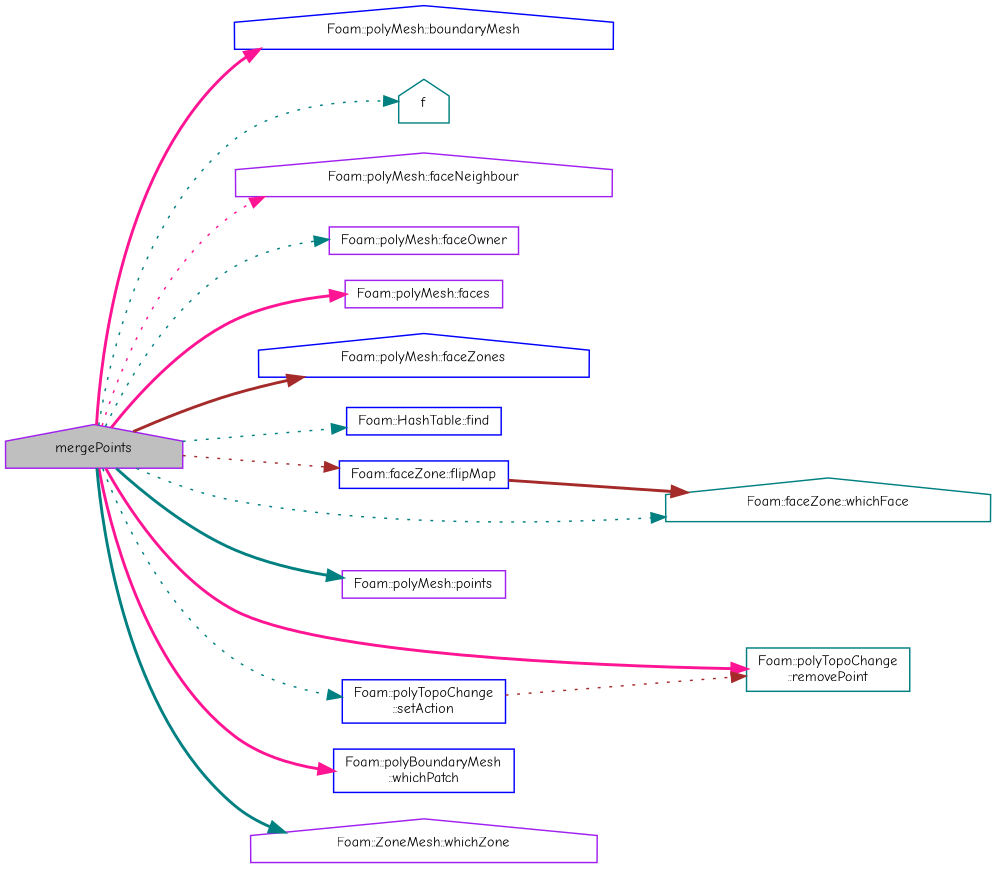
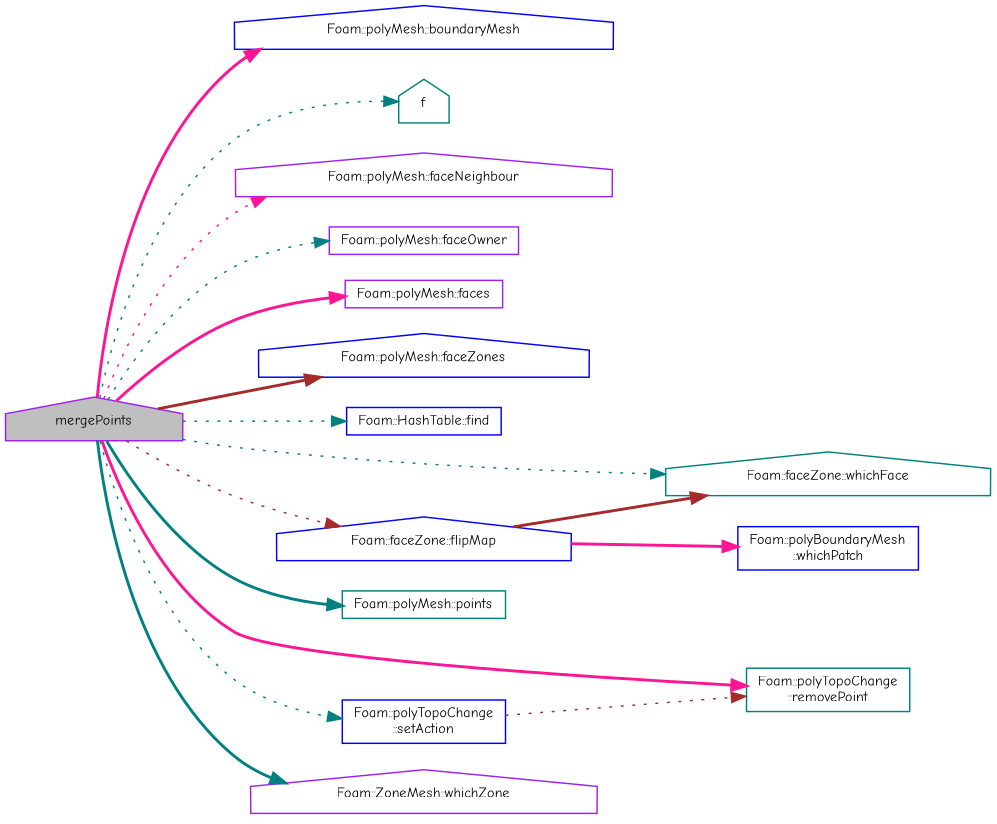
(424, 475) -> (424, 541)
(424, 584) -> (424, 605)
(166, 654) -> (647, 545)
